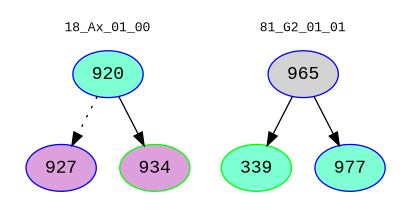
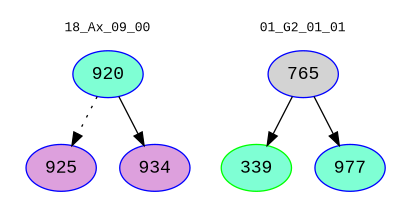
(108, 28) -> (108, 28)
(303, 28) -> (303, 28)
(303, 74) -> (303, 74)
(61, 168) -> (61, 168)
(155, 168) -> (155, 168)
